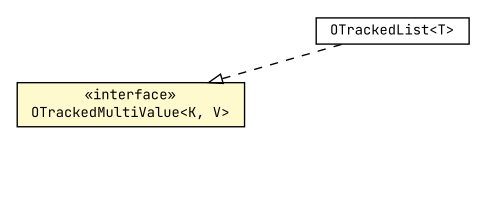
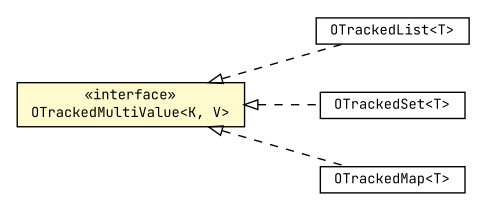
none -> (392, 105)
none -> (392, 179)
